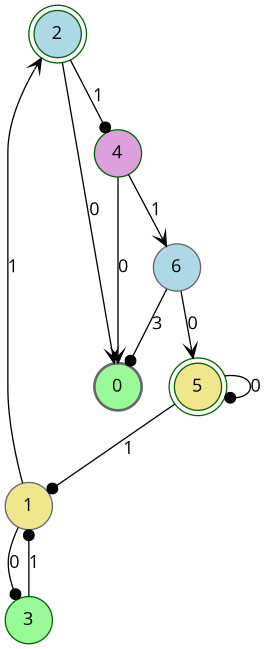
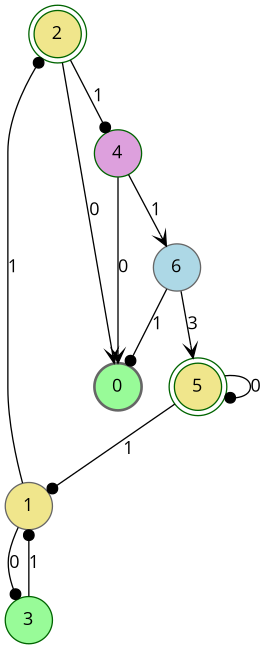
(58, 34) -> (58, 34)
(8, 275) -> (8, 273)
(158, 324) -> (158, 324)
(193, 324) -> (193, 324)
